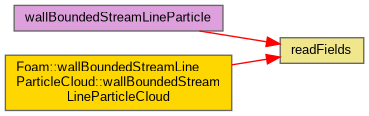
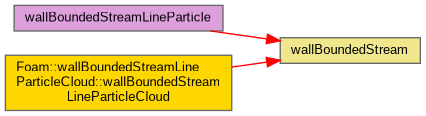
(322, 51) -> (350, 51)
